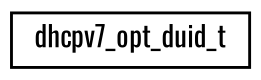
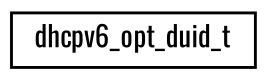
(131, 40) -> (133, 40)
